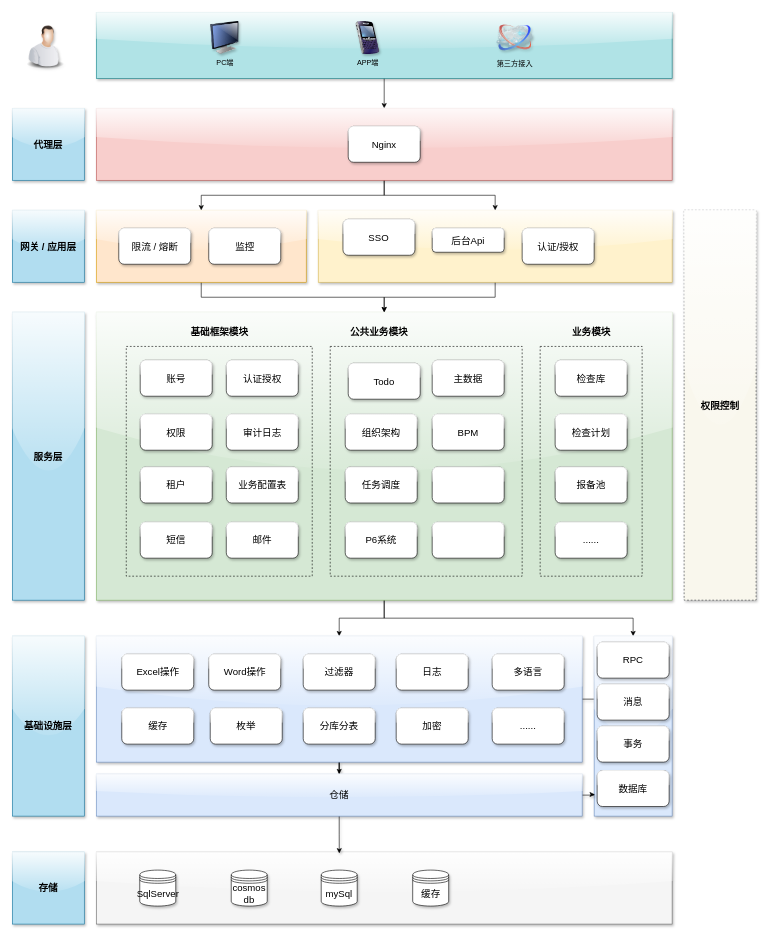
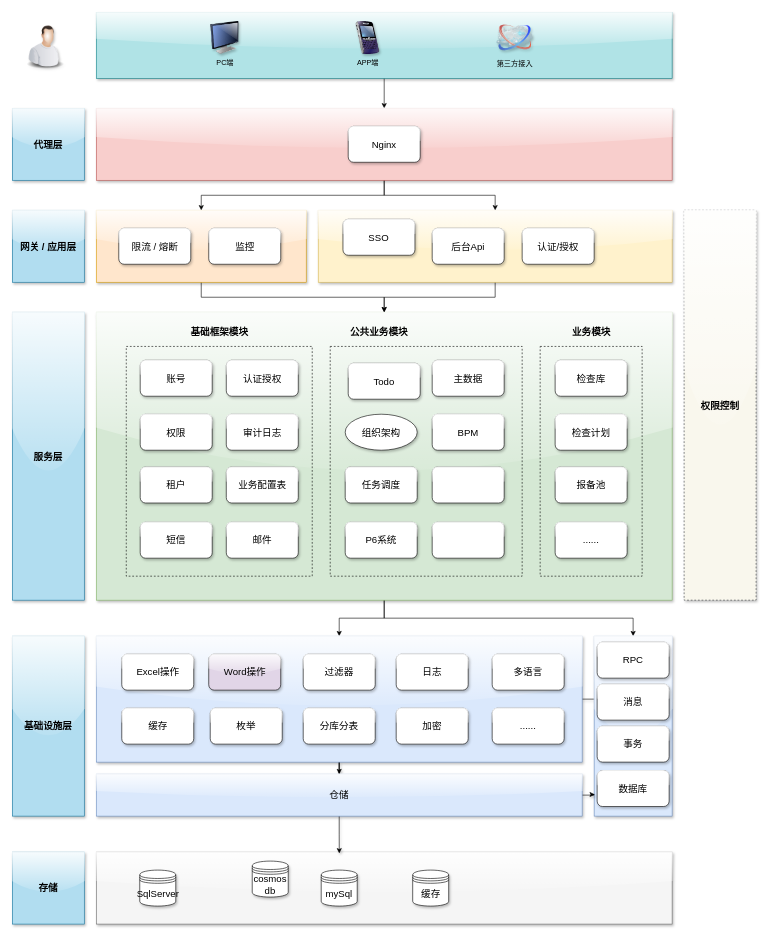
(468, 240) -> (468, 246)
(381, 432) -> (381, 432)
(245, 672) -> (245, 672)
(249, 888) -> (270, 879)
